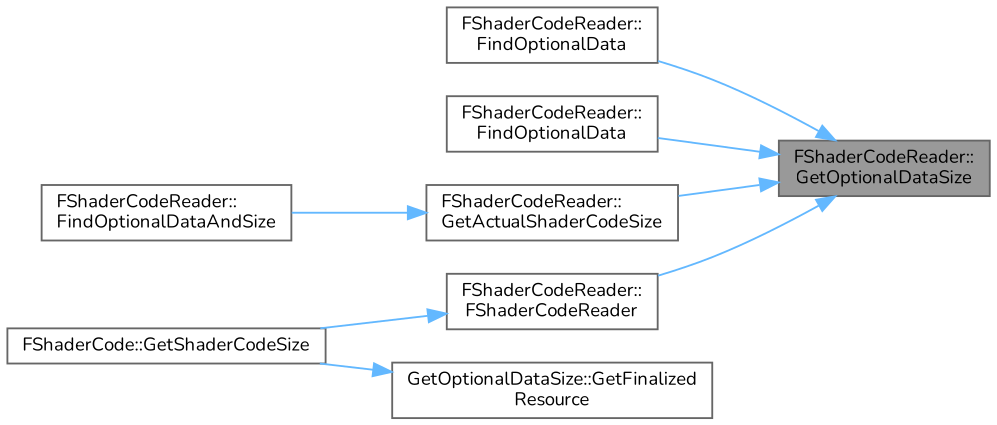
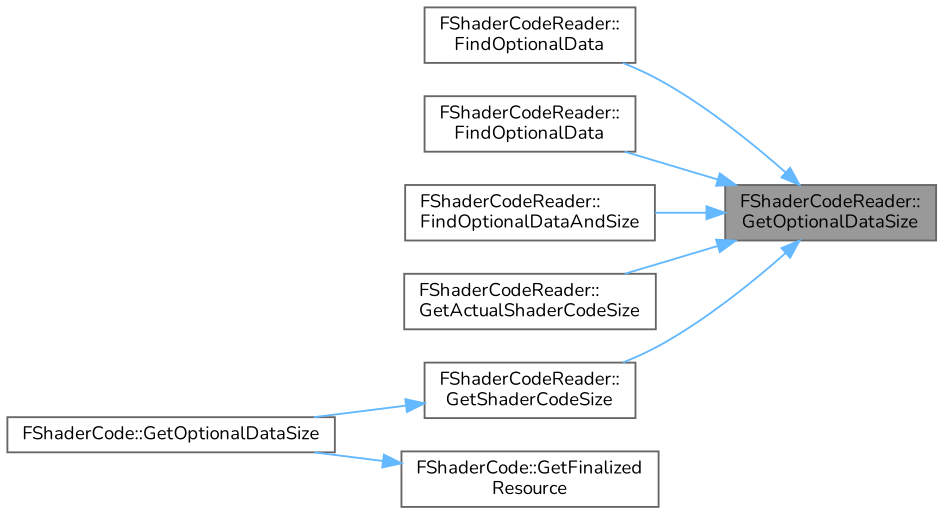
(350, 213) -> (681, 213)
(552, 302) -> (530, 390)
(166, 346) -> (171, 435)
(552, 390) -> (530, 479)
